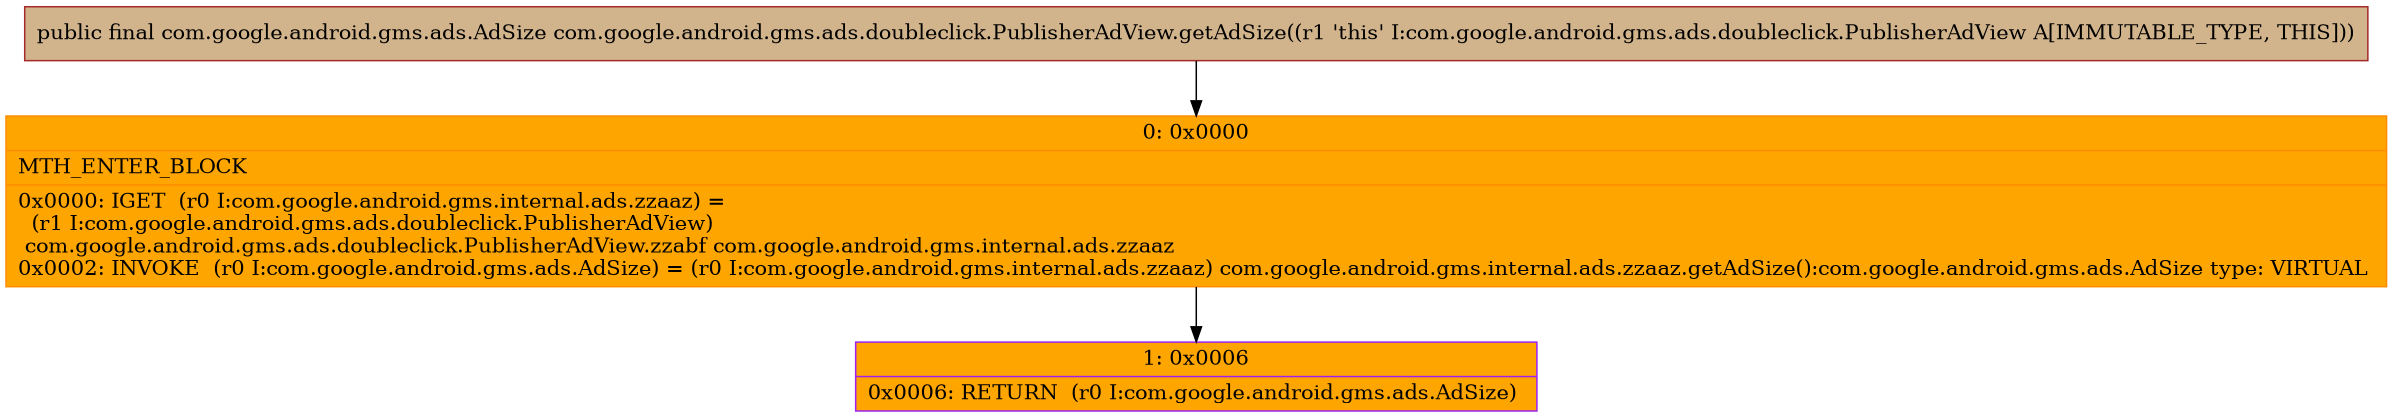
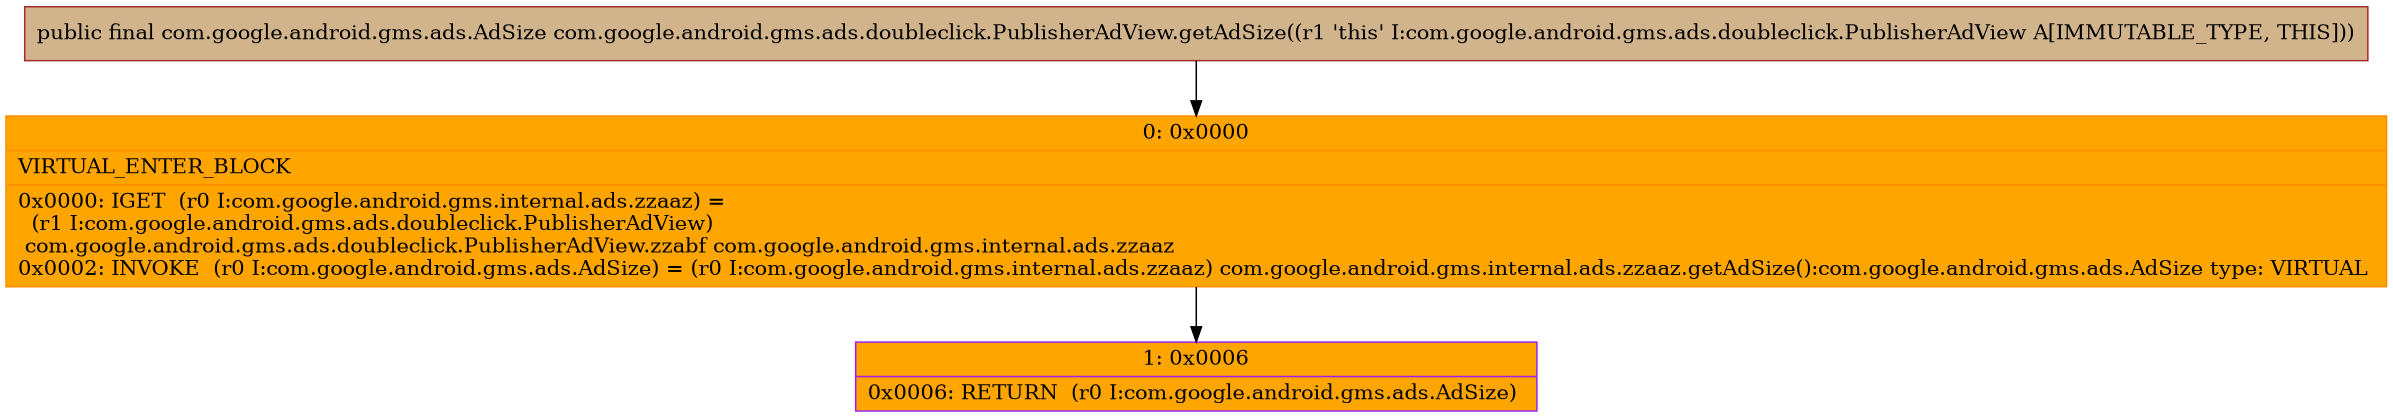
(133, 167) -> (155, 167)
